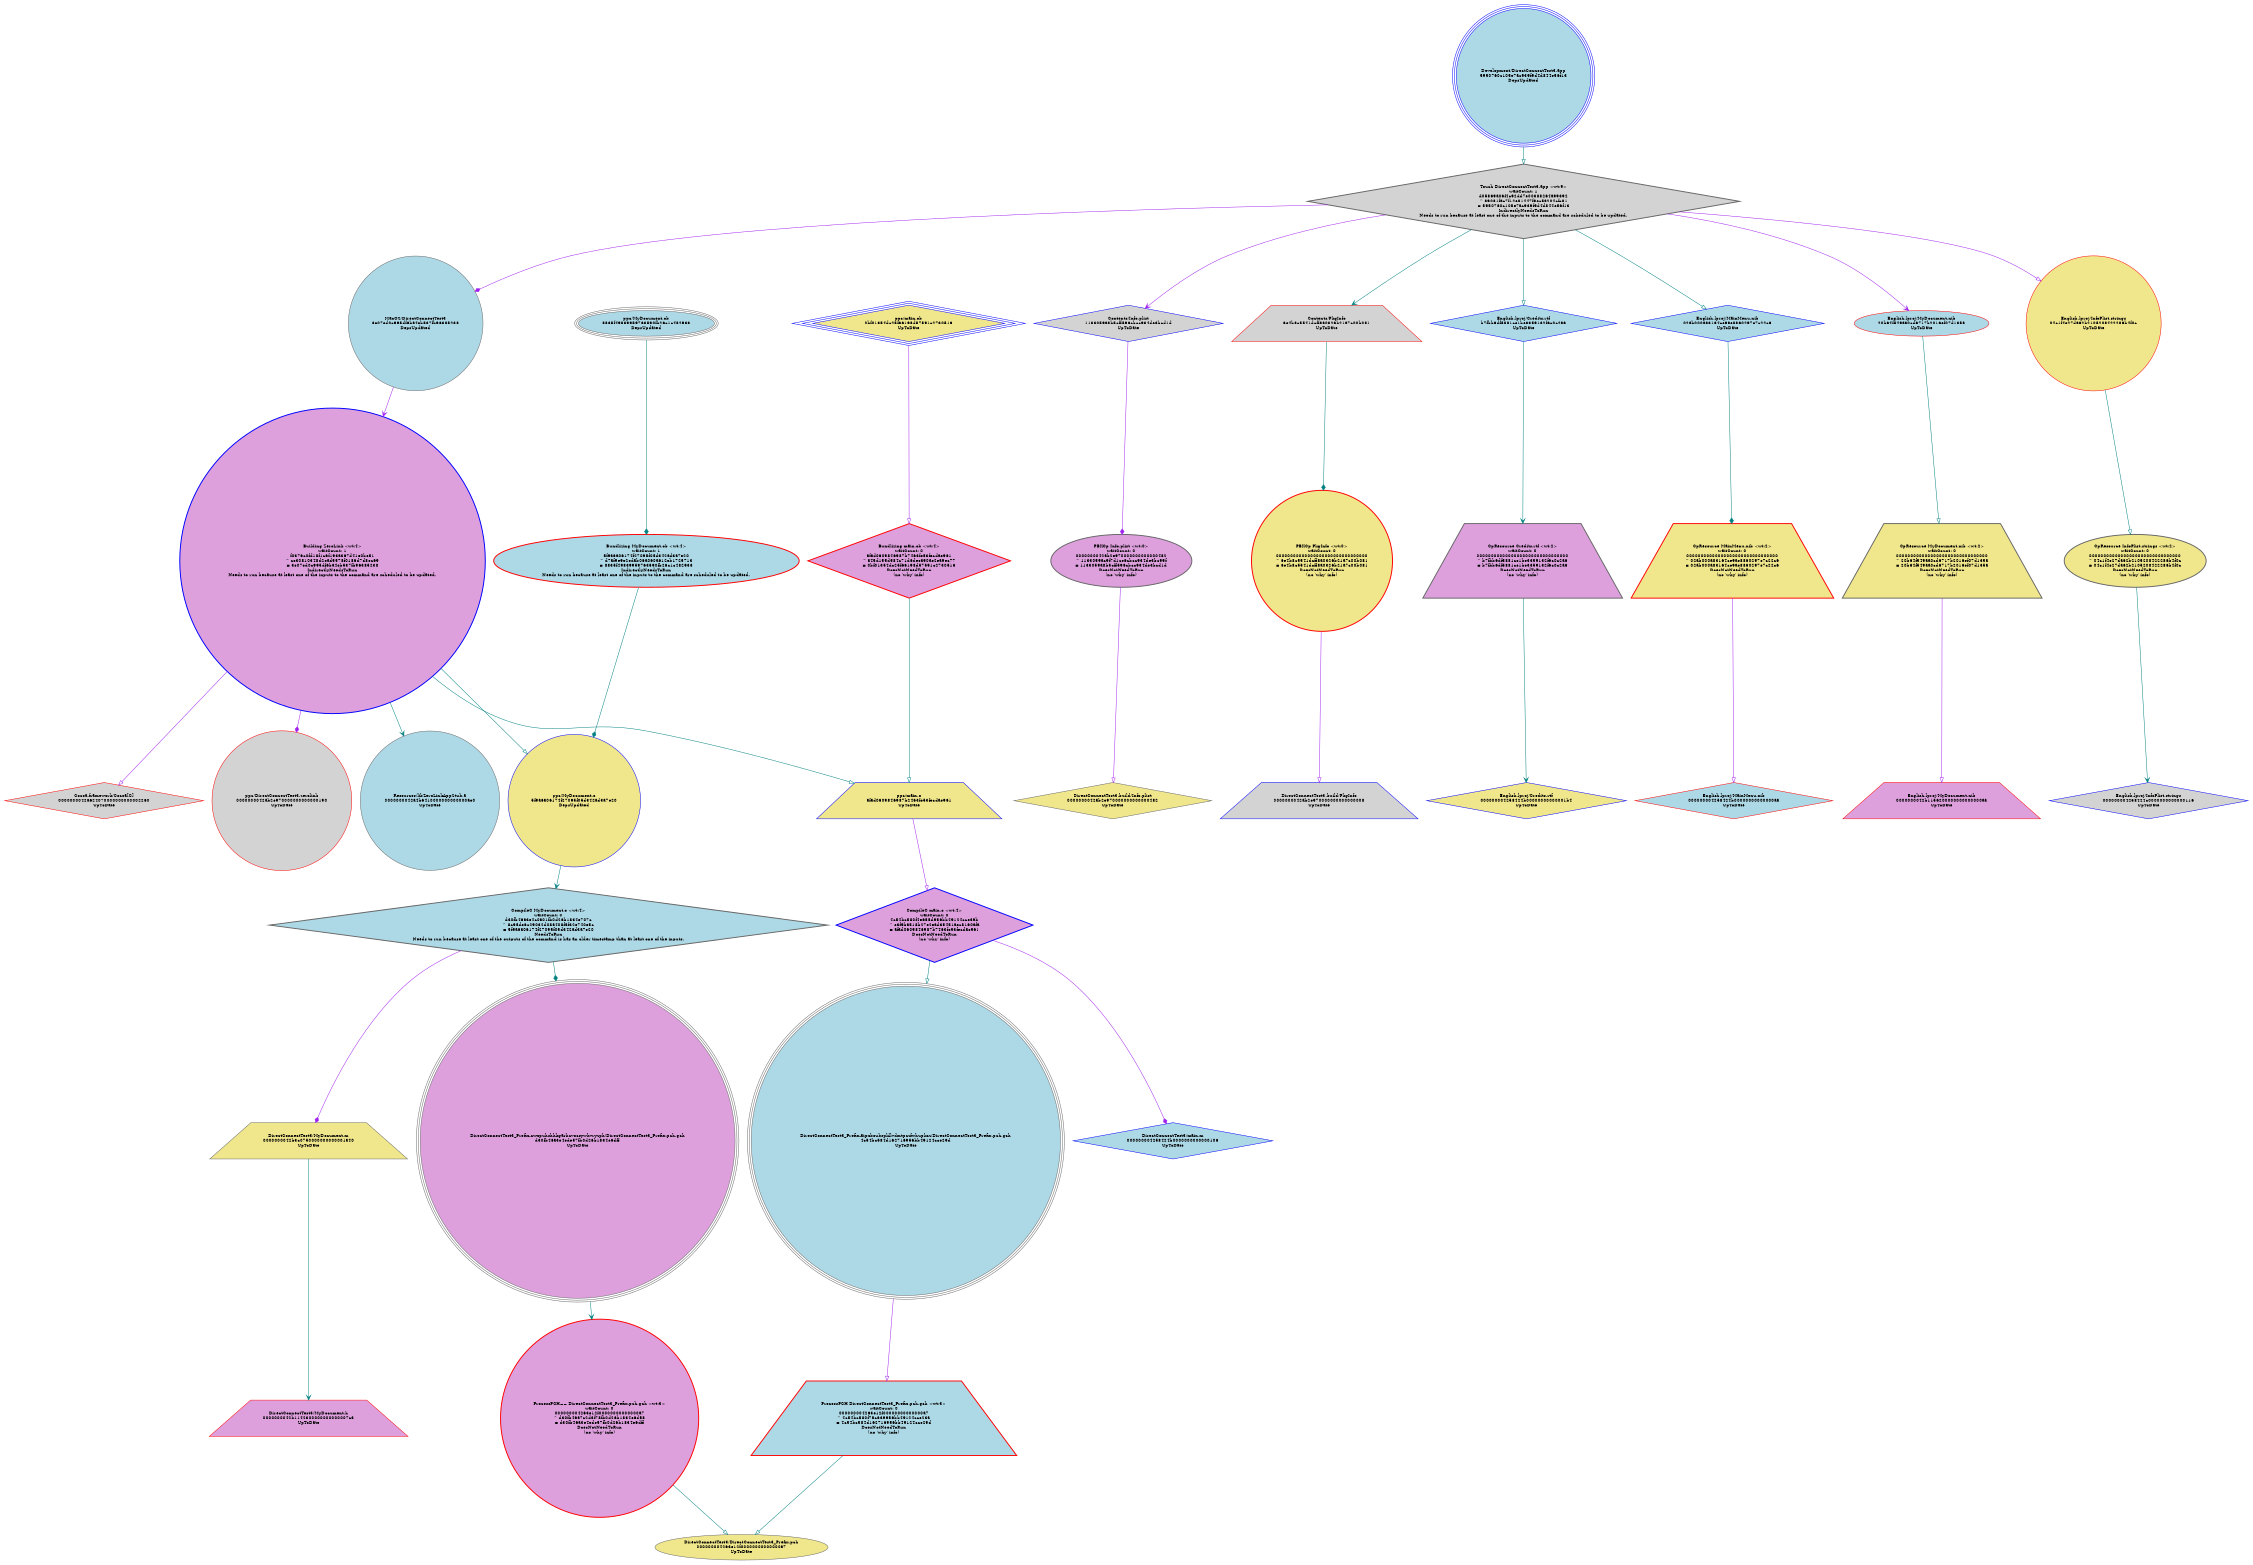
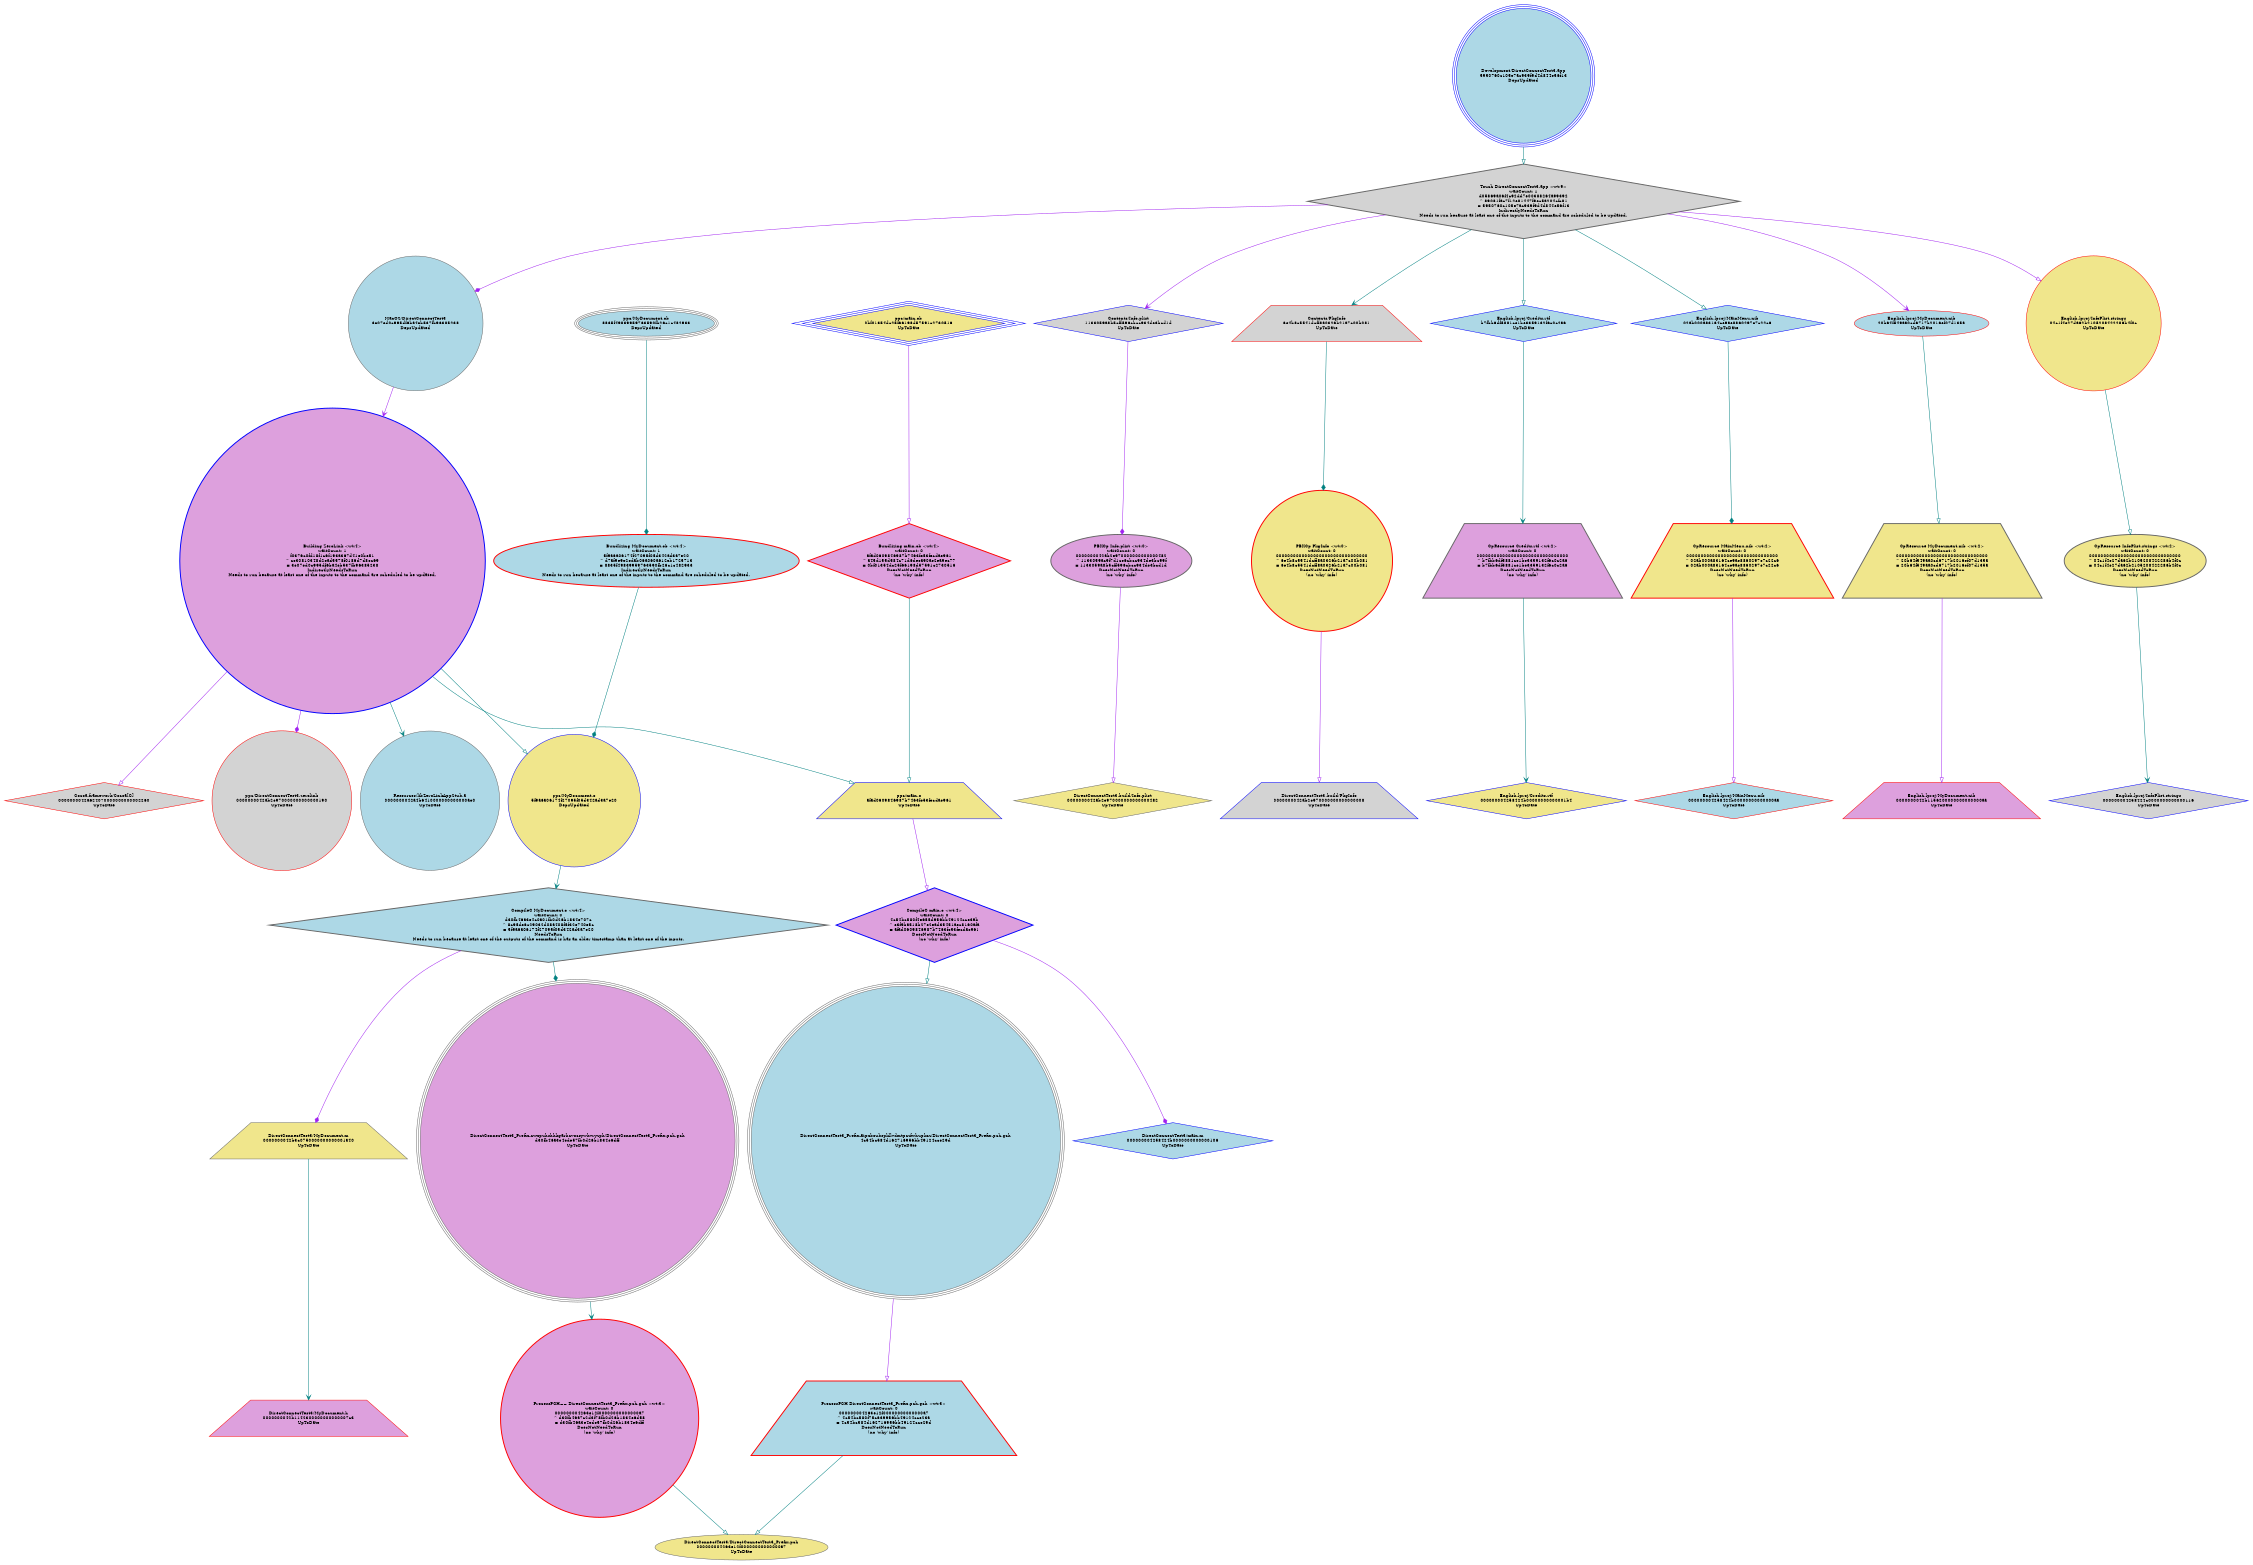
(909, 801) -> (909, 801)
